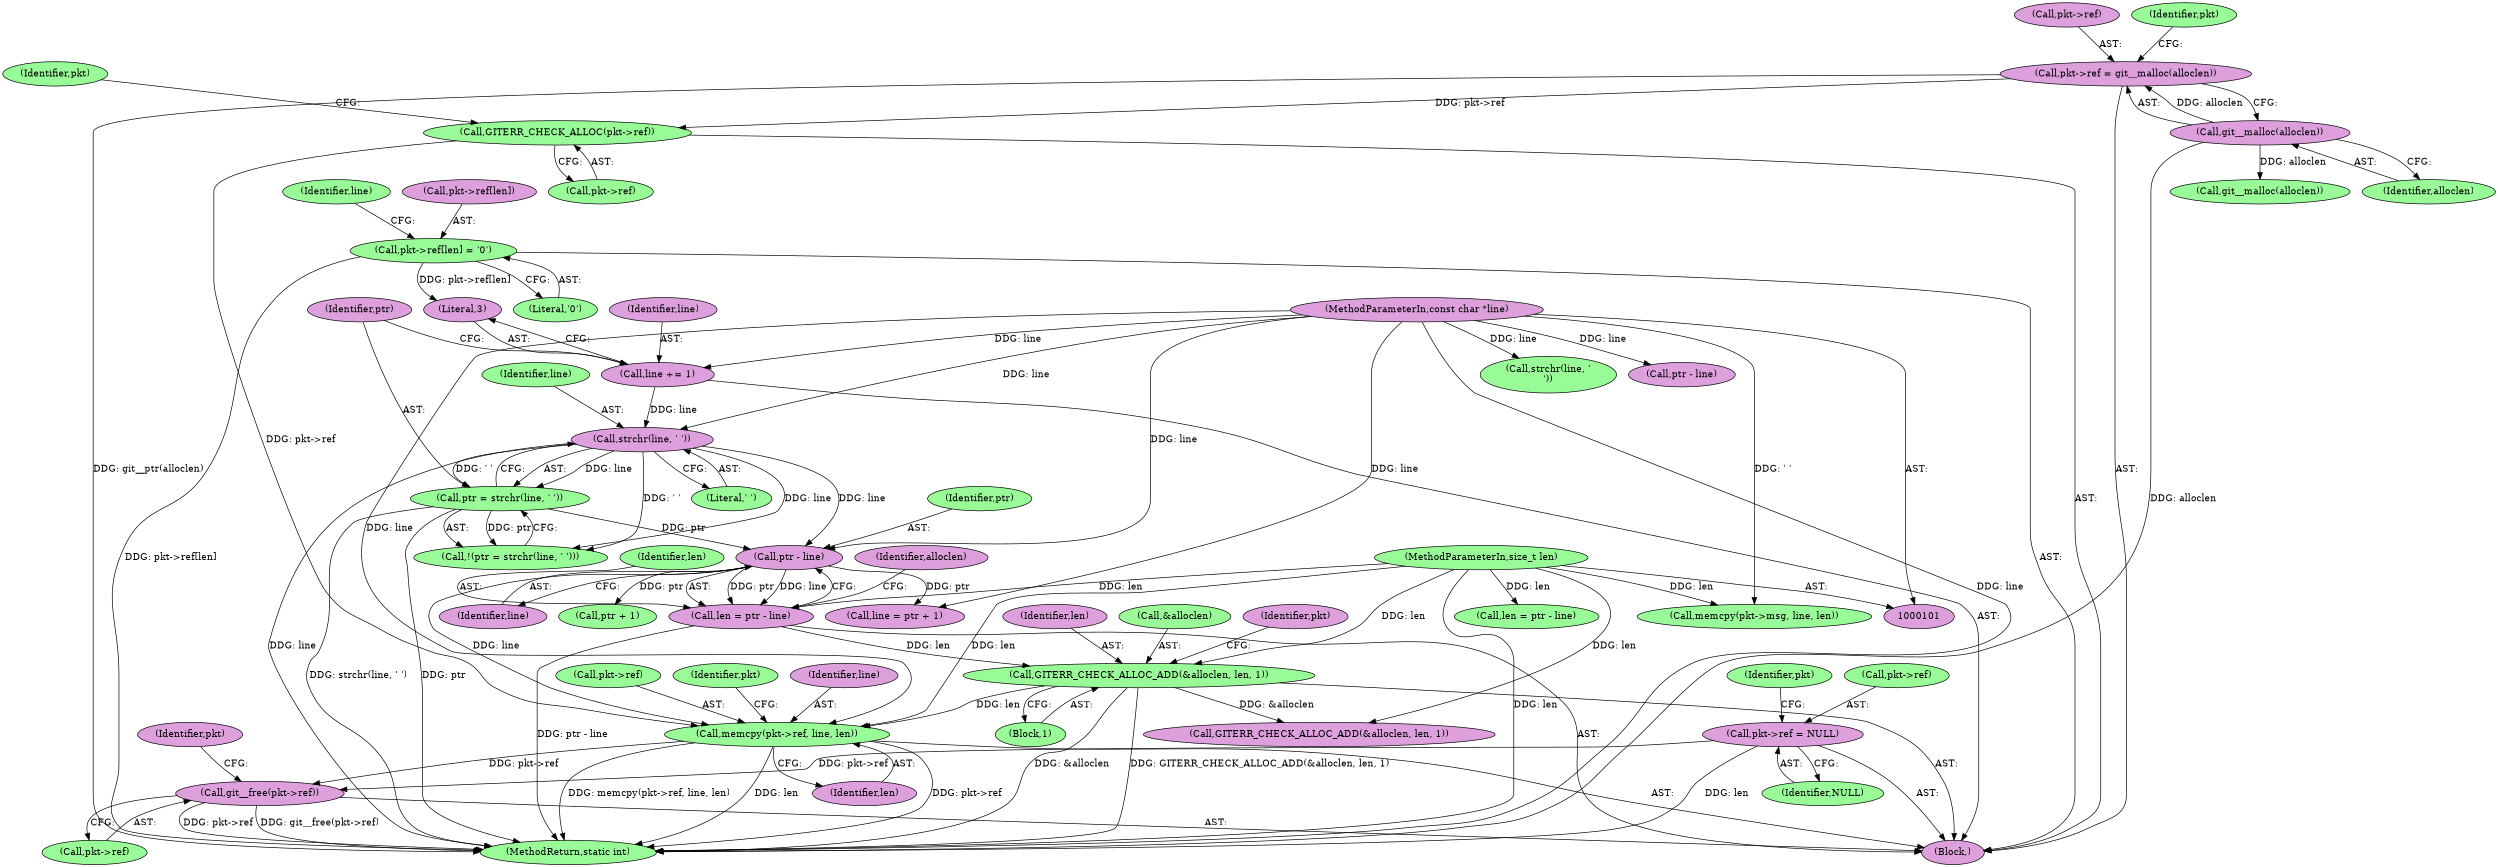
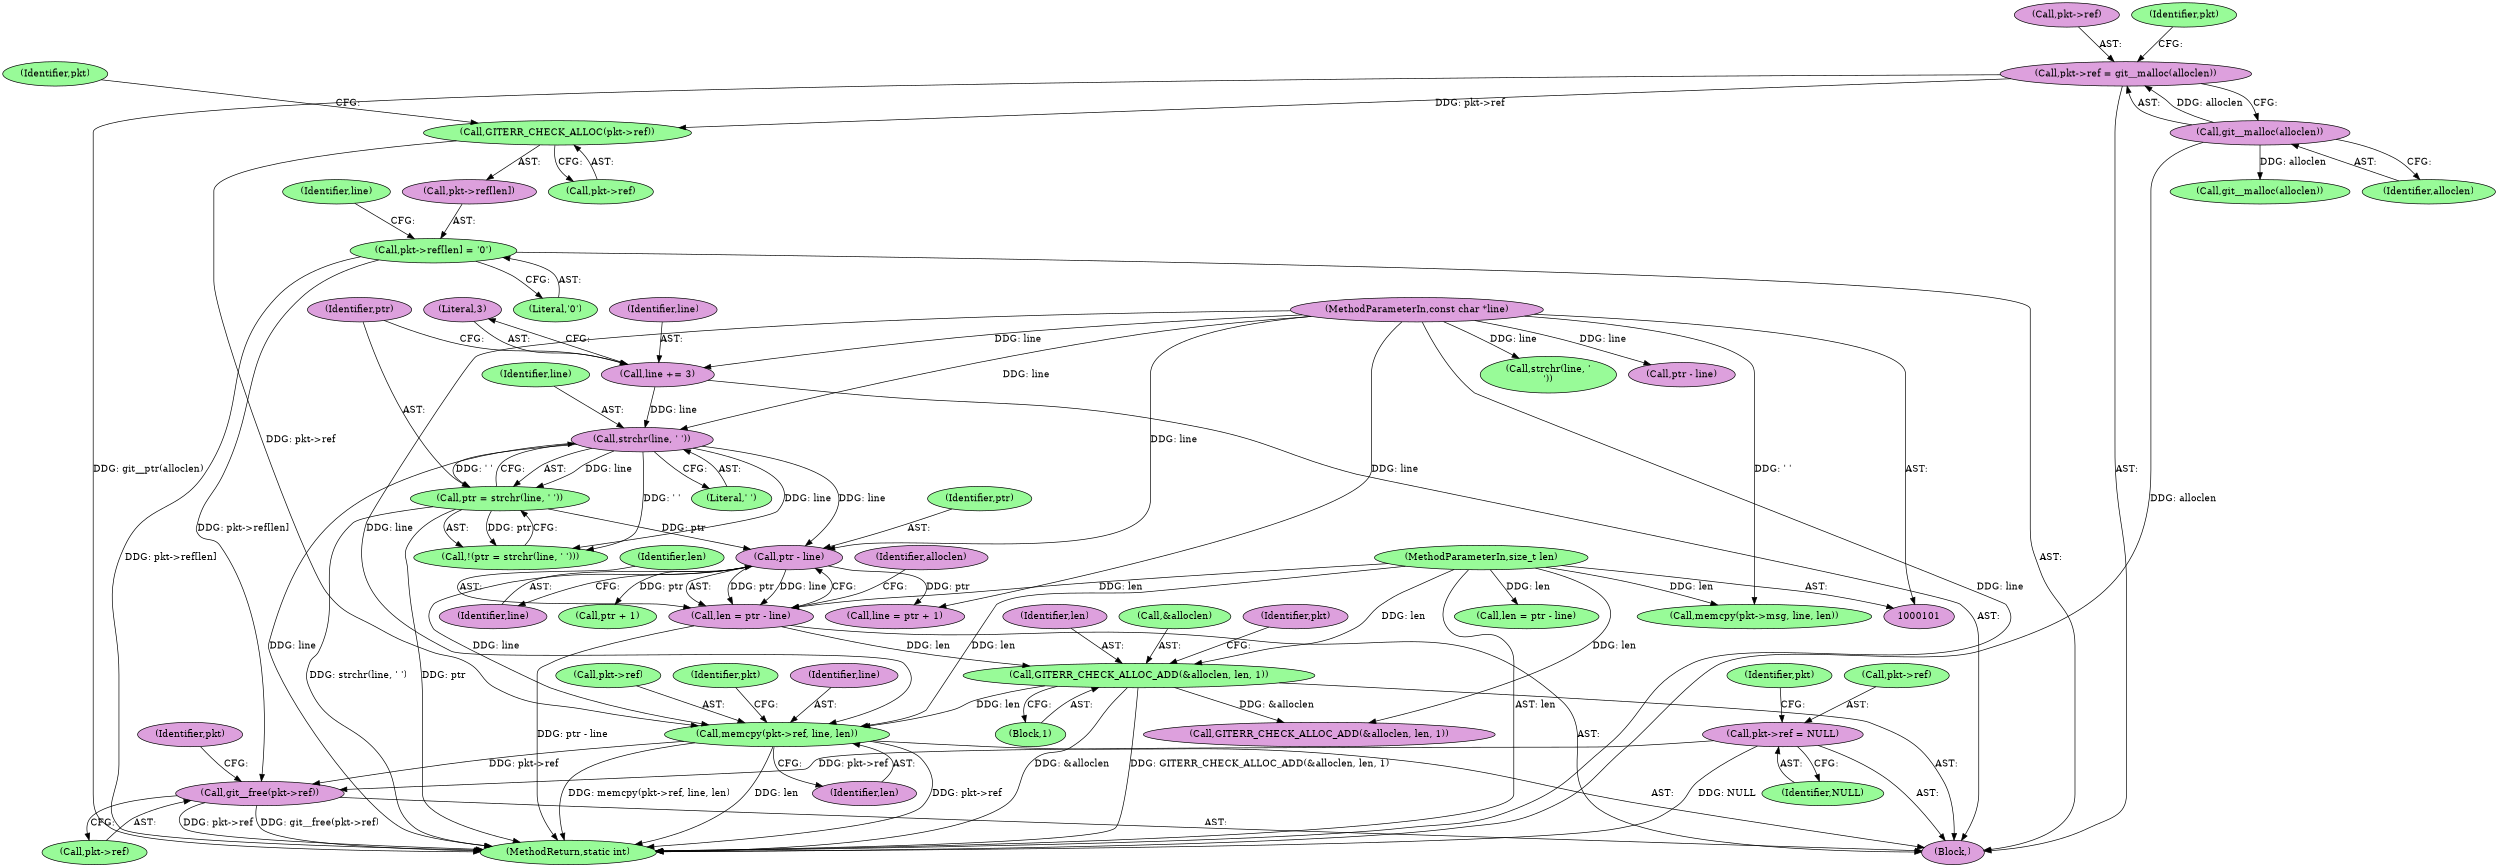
(1752, 160) -> (516, 160)
(418, 282) -> (211, 494)
(658, 375) -> (658, 375)
(1536, 705) -> (1536, 705)
(1727, 793) -> (1727, 793)
